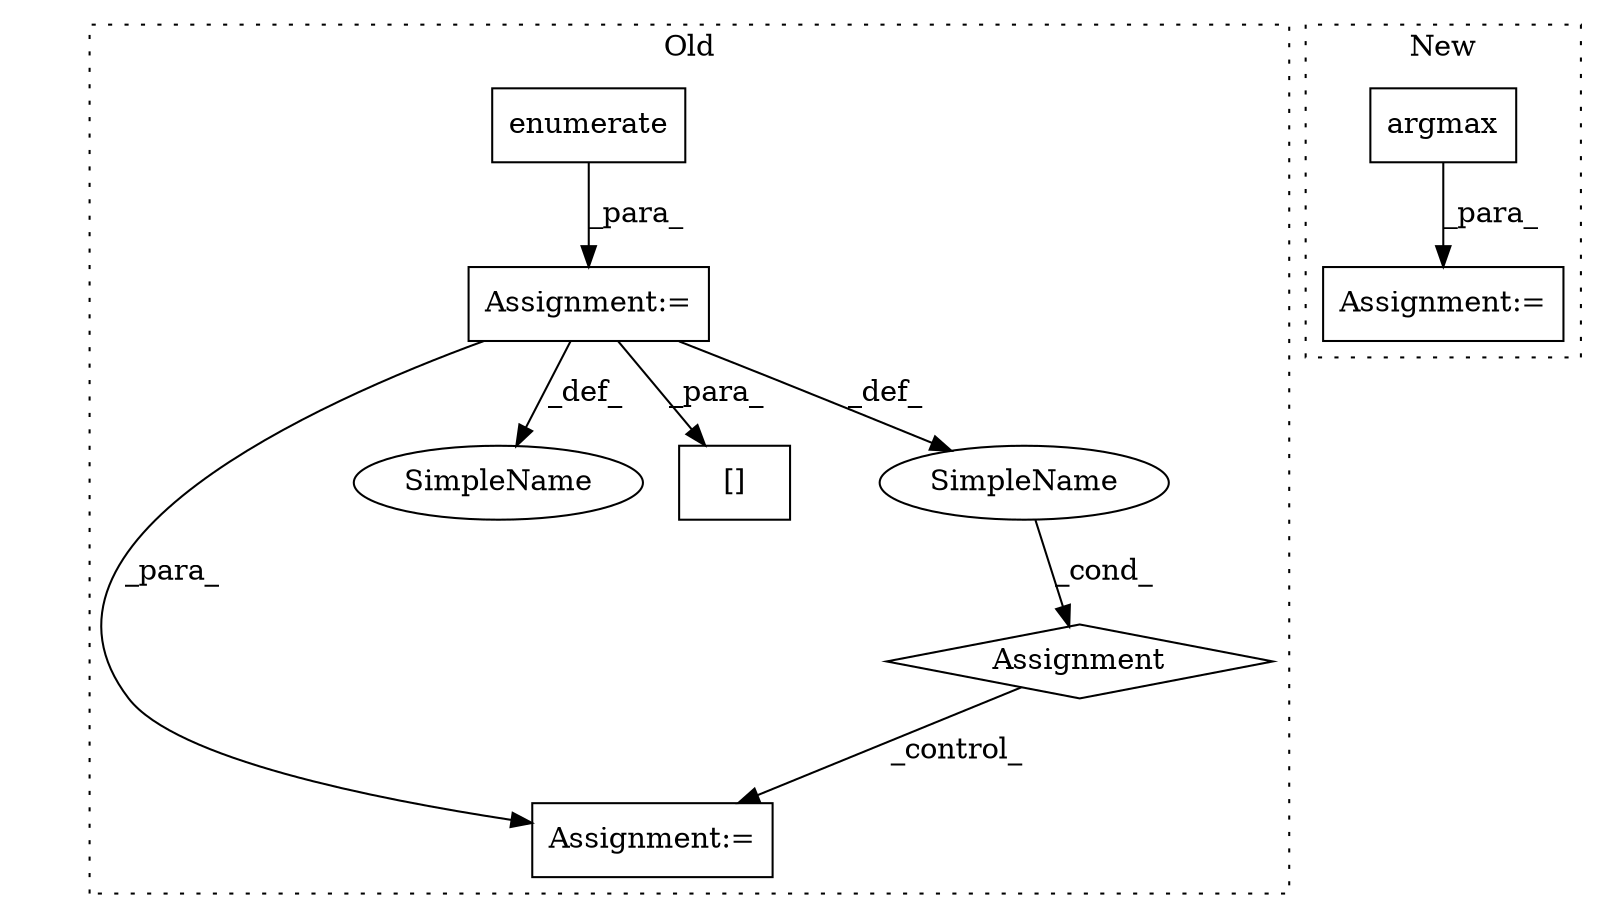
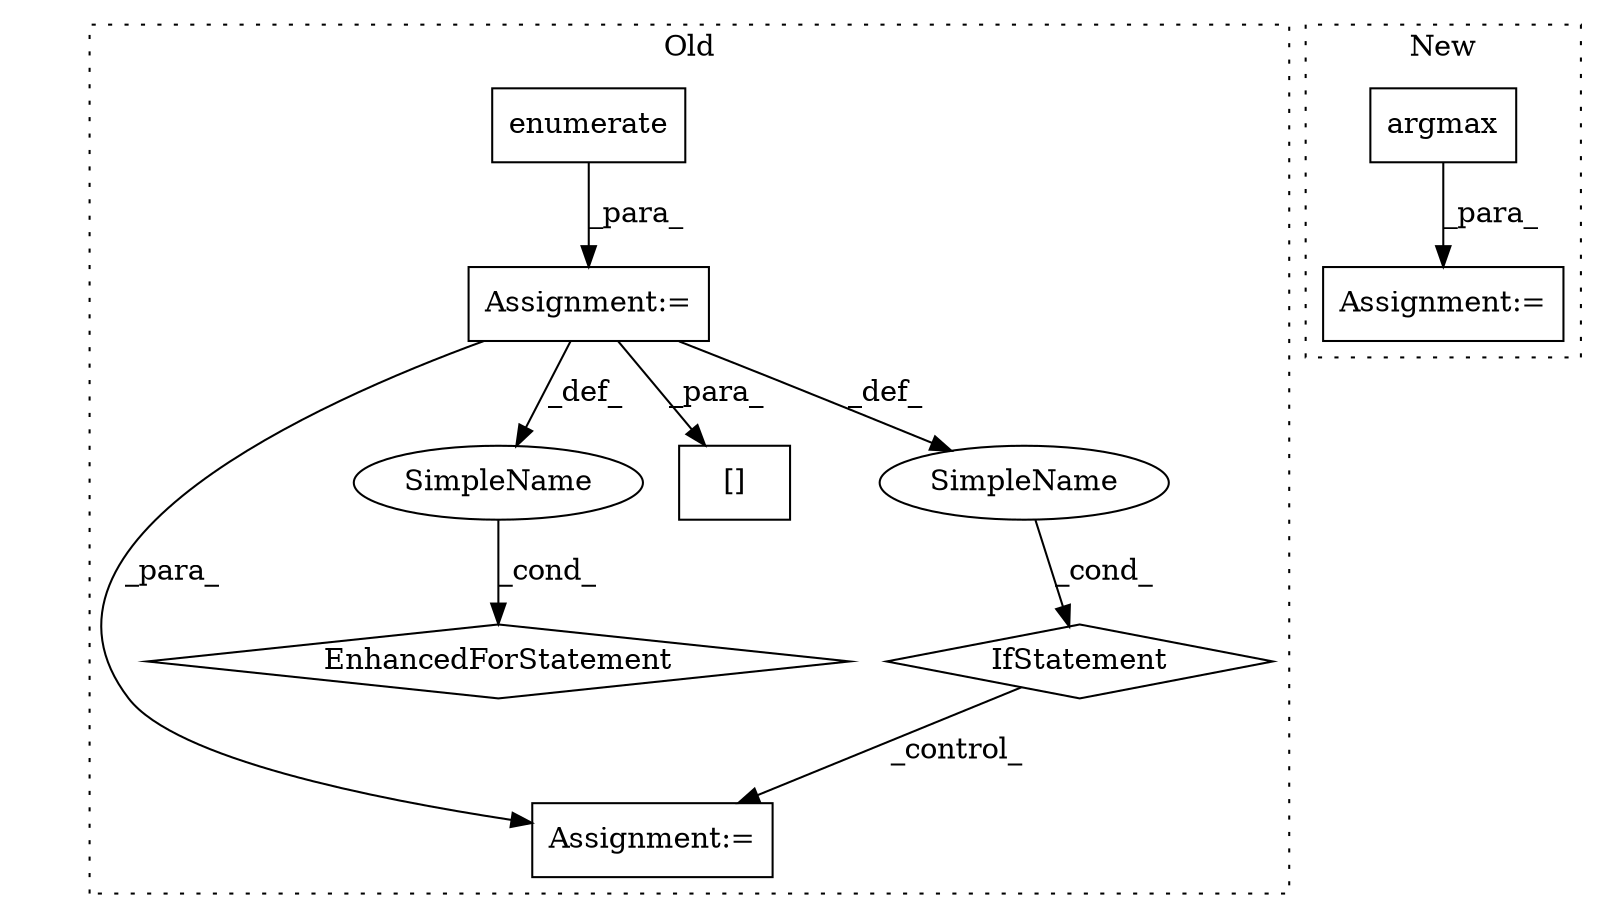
none -> (498, 661)
(1080, 661) -> (1080, 661)
